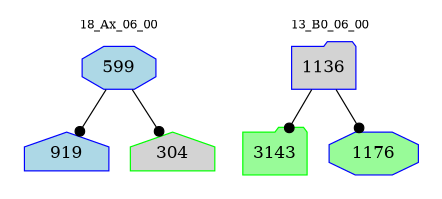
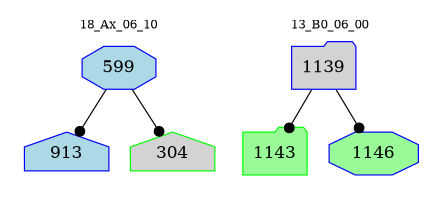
(119, 26) -> (119, 26)
(324, 68) -> (324, 68)
(67, 154) -> (67, 154)
(275, 154) -> (275, 154)
(374, 154) -> (374, 154)
